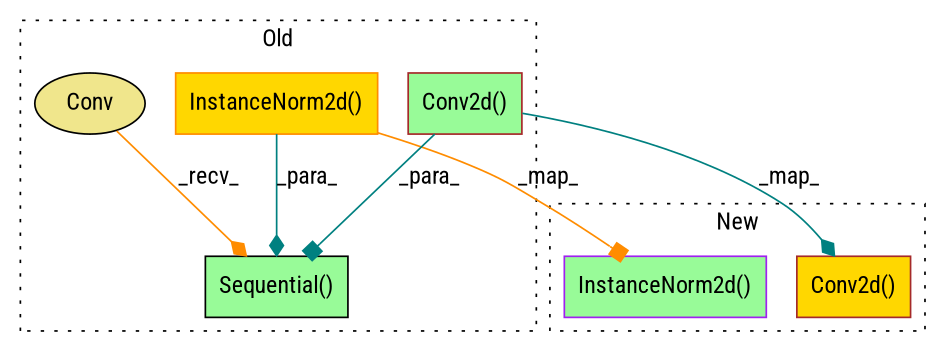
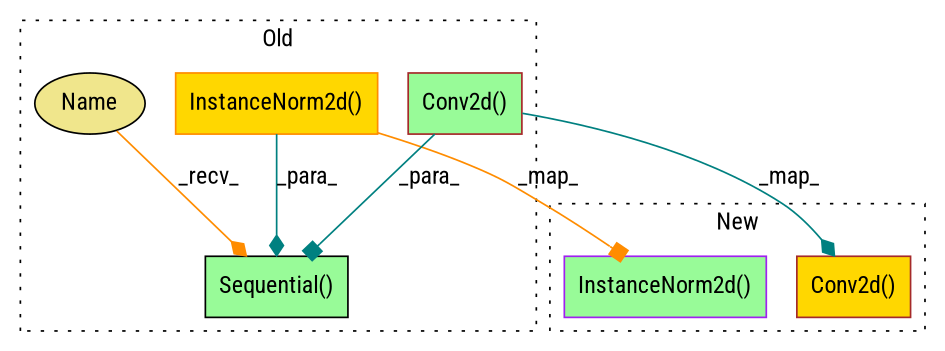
(90, 104) -> (90, 104)
